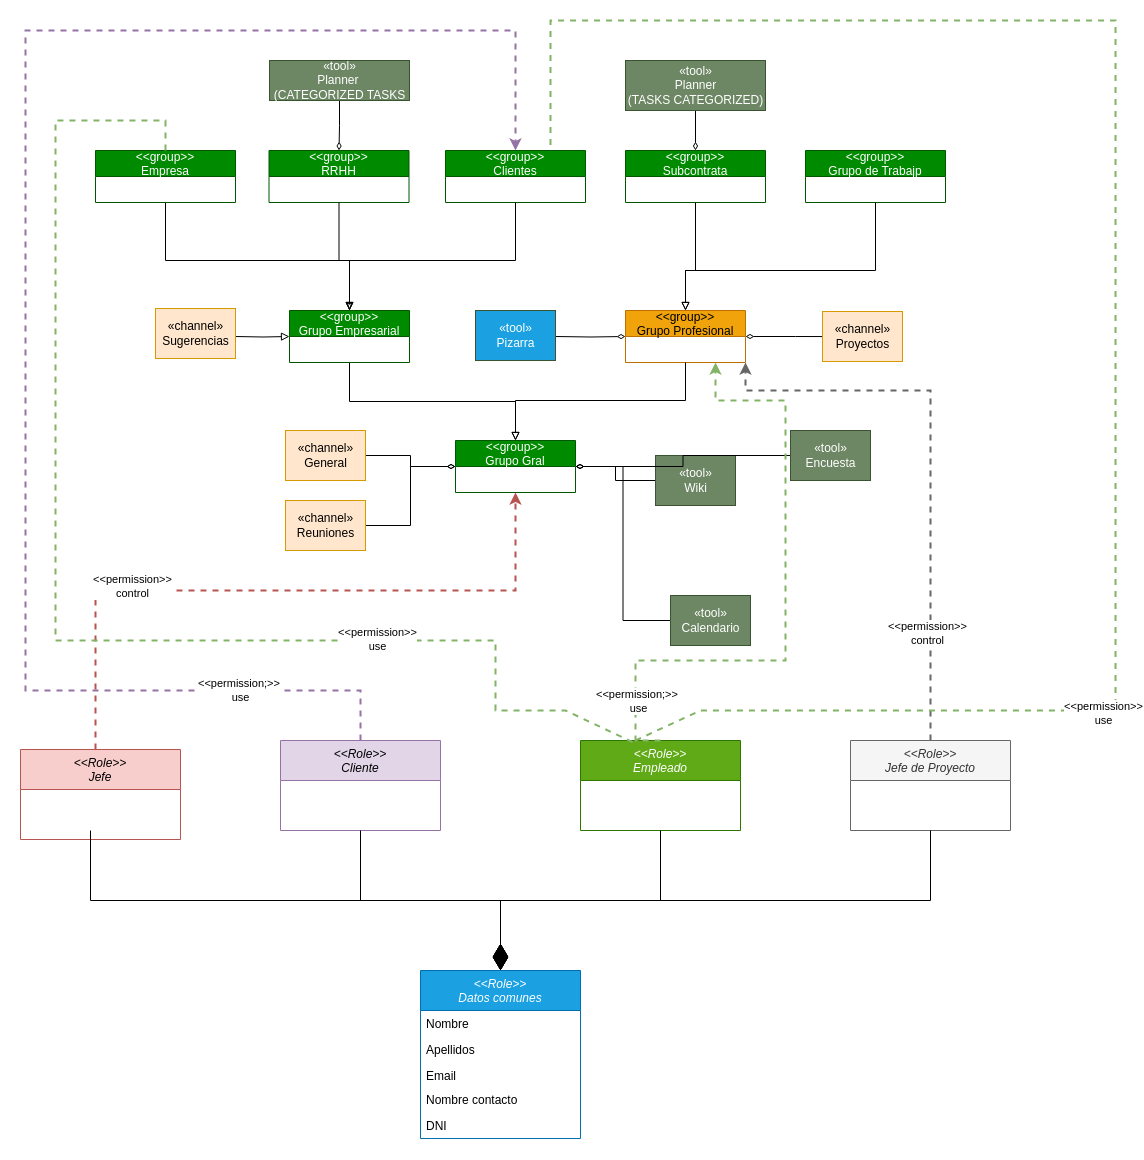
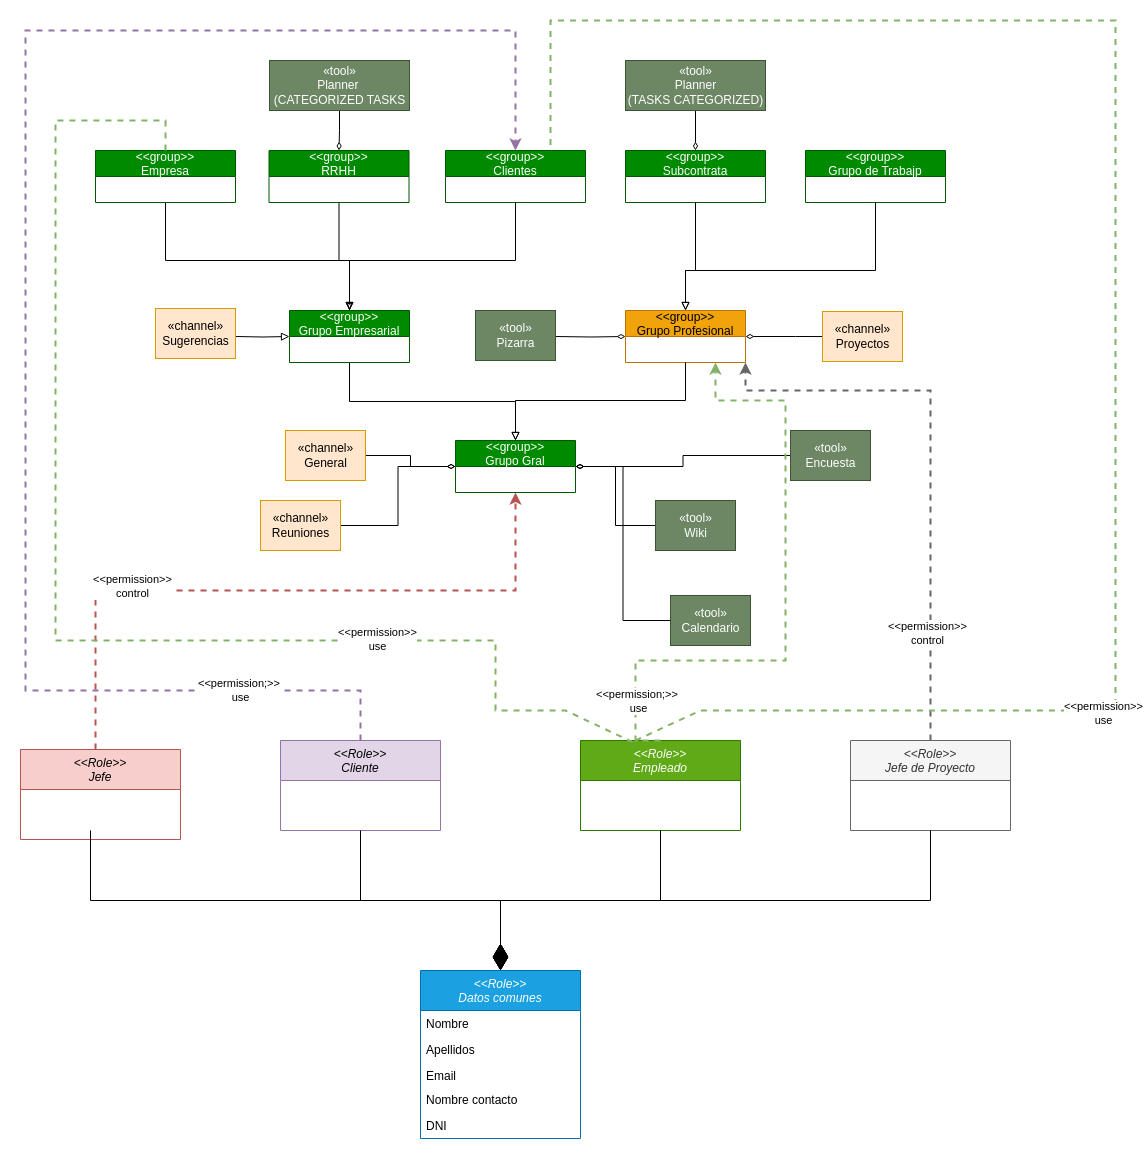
(340, 81) -> (340, 86)
(516, 336) -> (516, 336)
(696, 481) -> (696, 526)
(326, 526) -> (301, 526)
